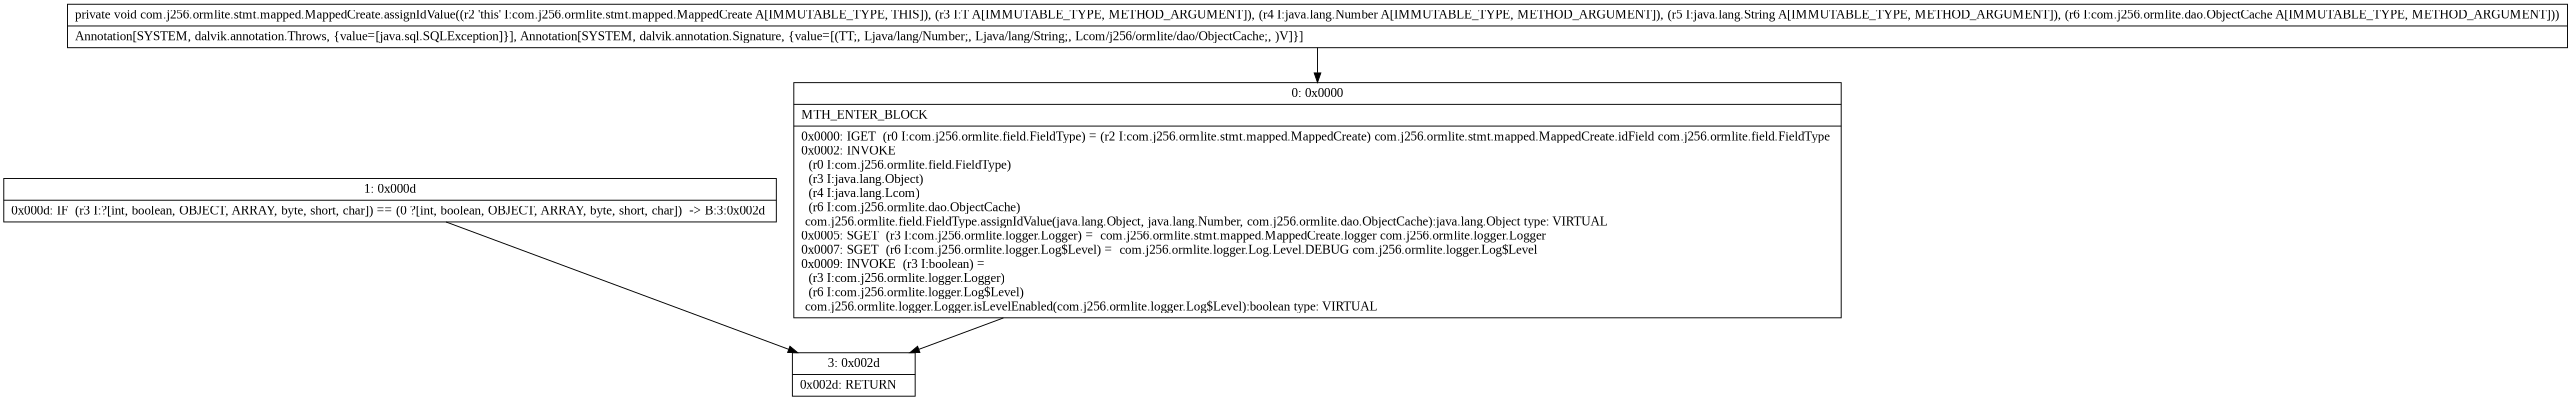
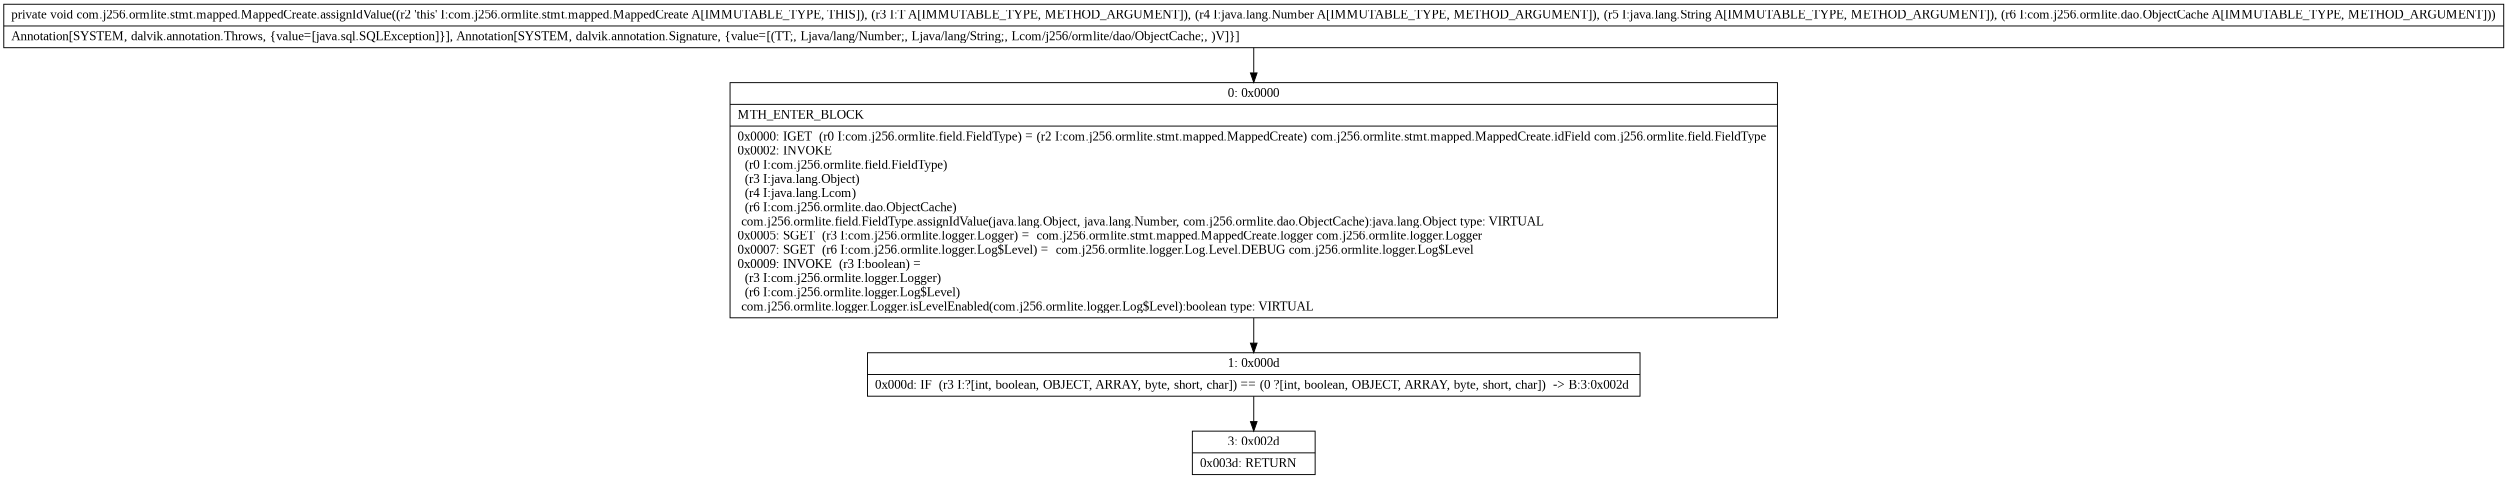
(961, 334) -> (1254, 331)
(854, 385) -> (1254, 463)
